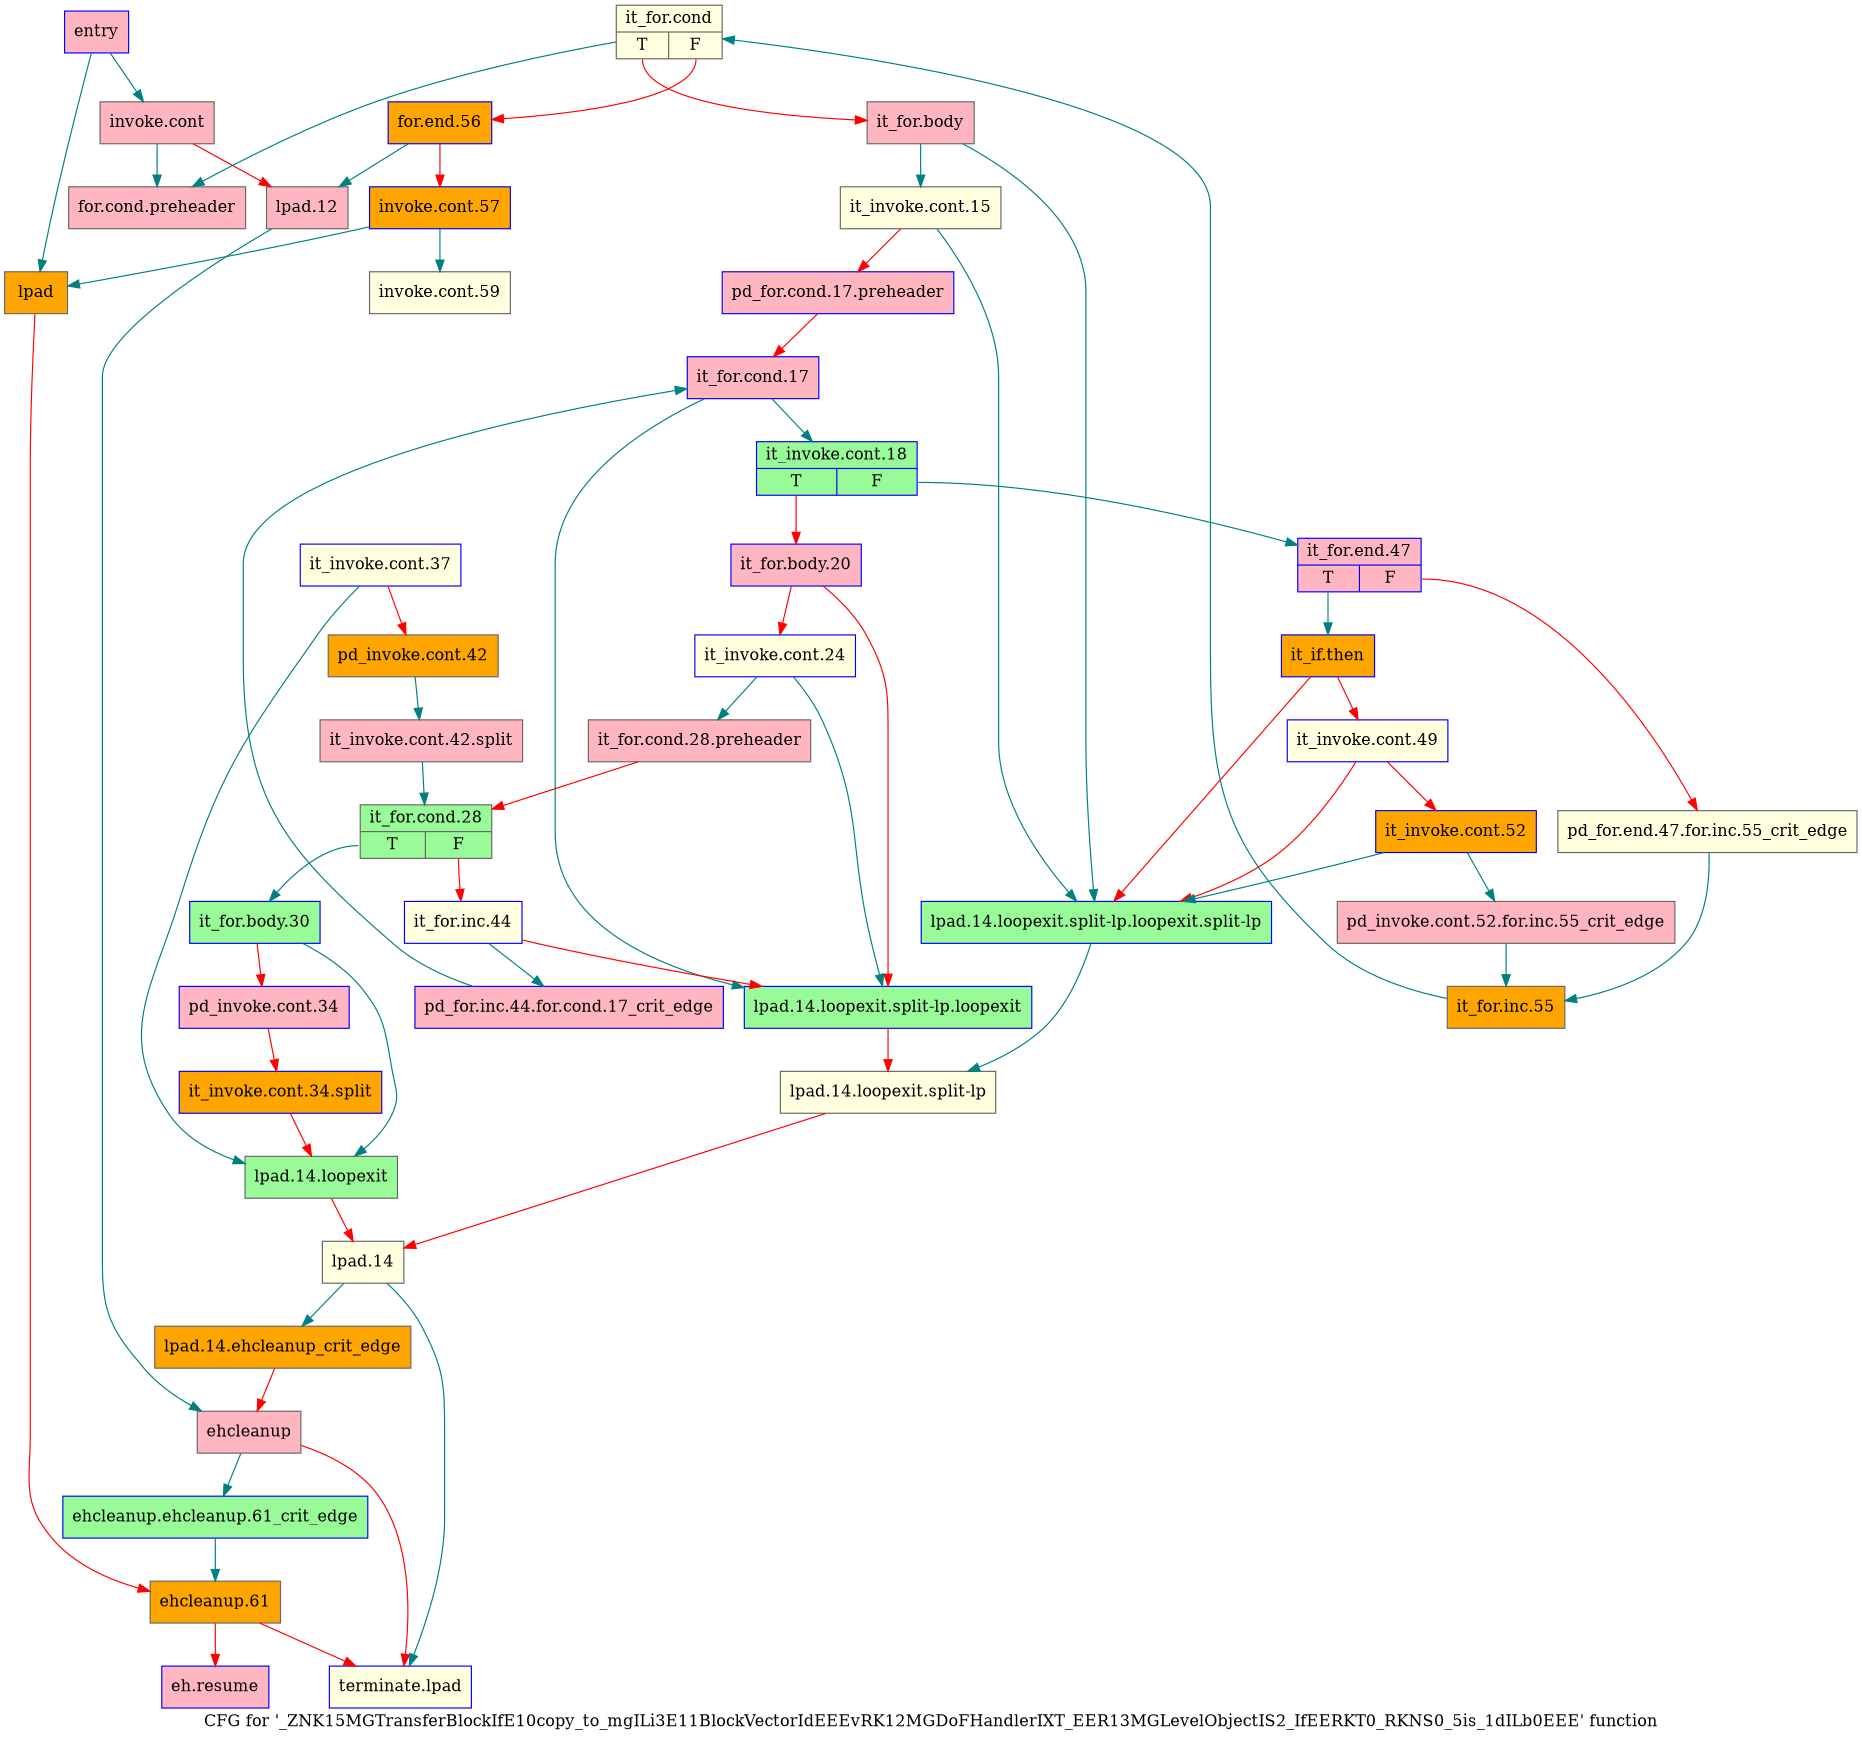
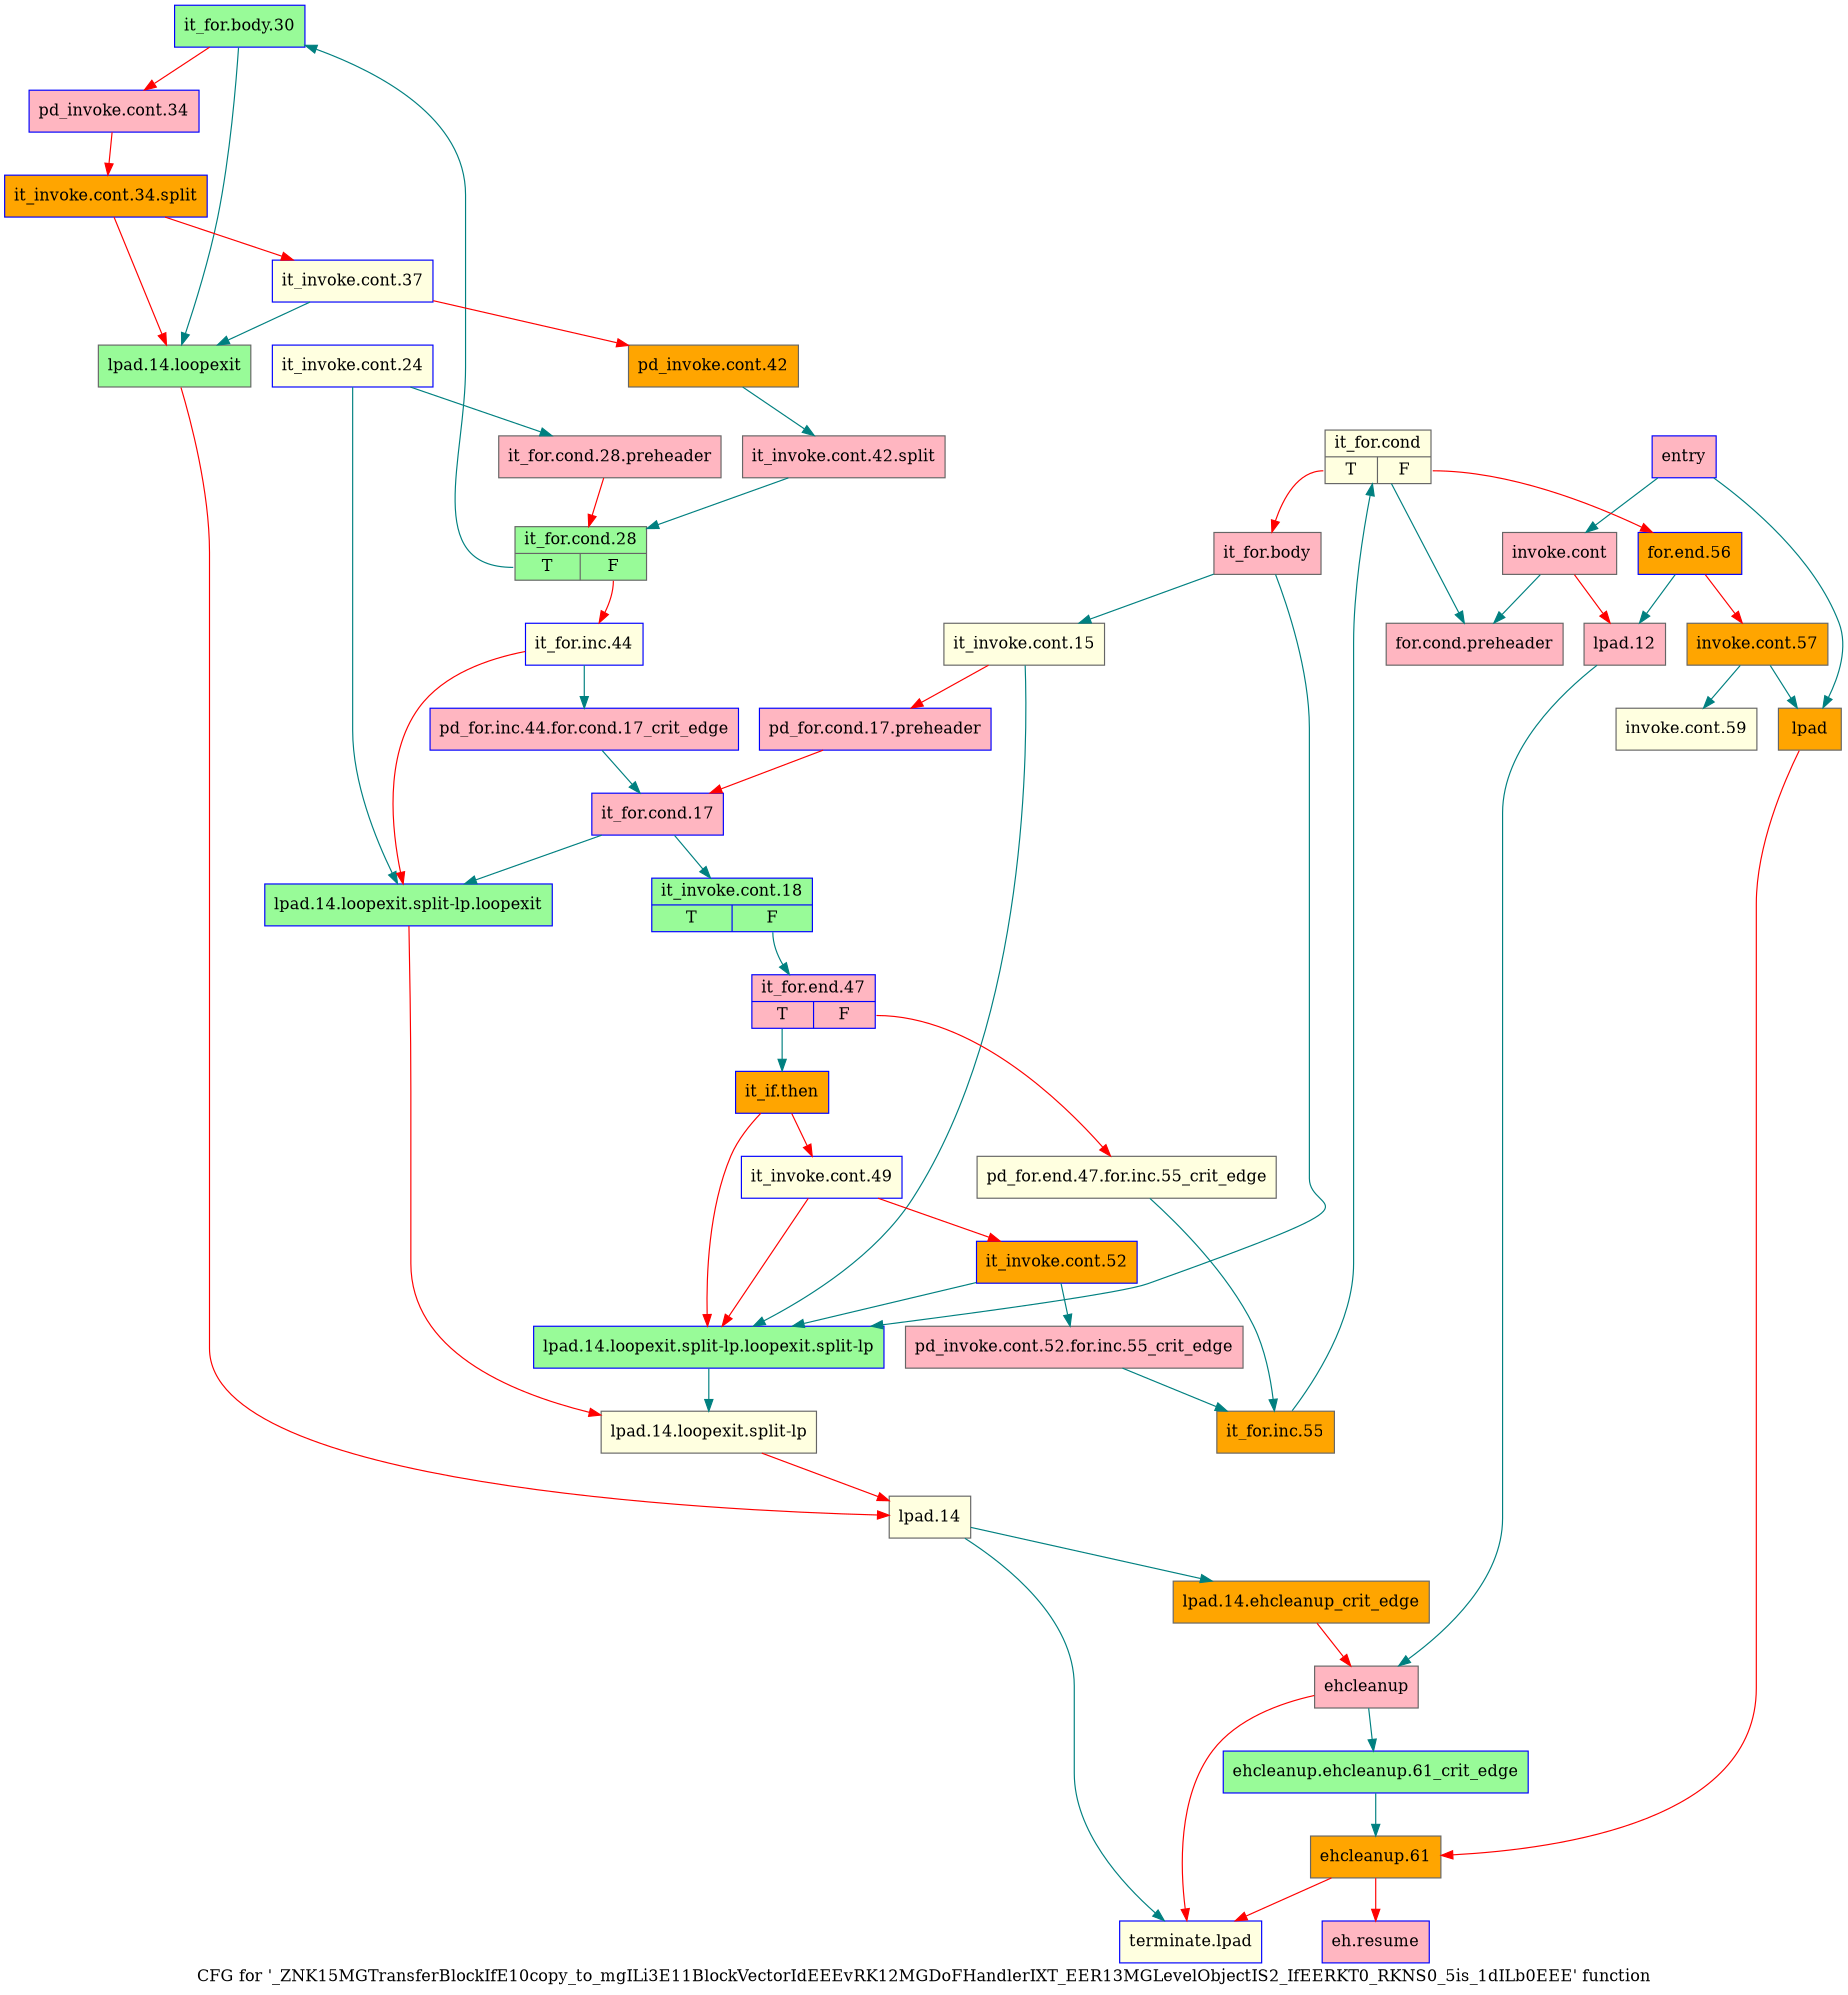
(440, 208) -> (1757, 644)
none -> (223, 237)
(796, 565) -> none
